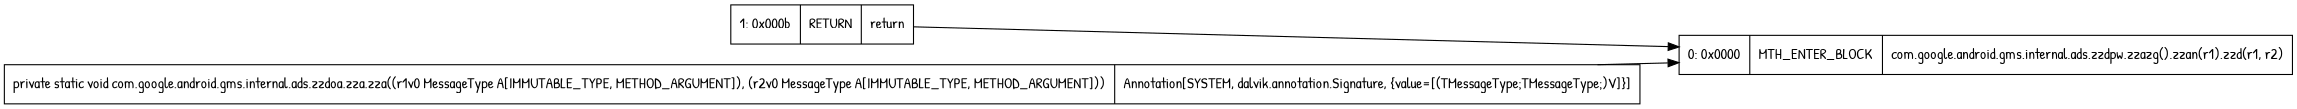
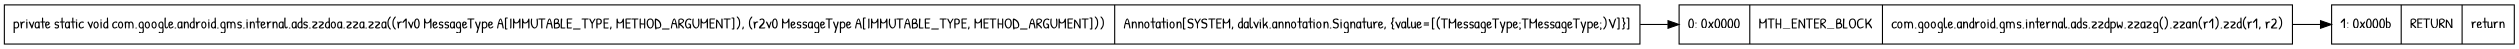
(1291, 37) -> (2306, 24)
